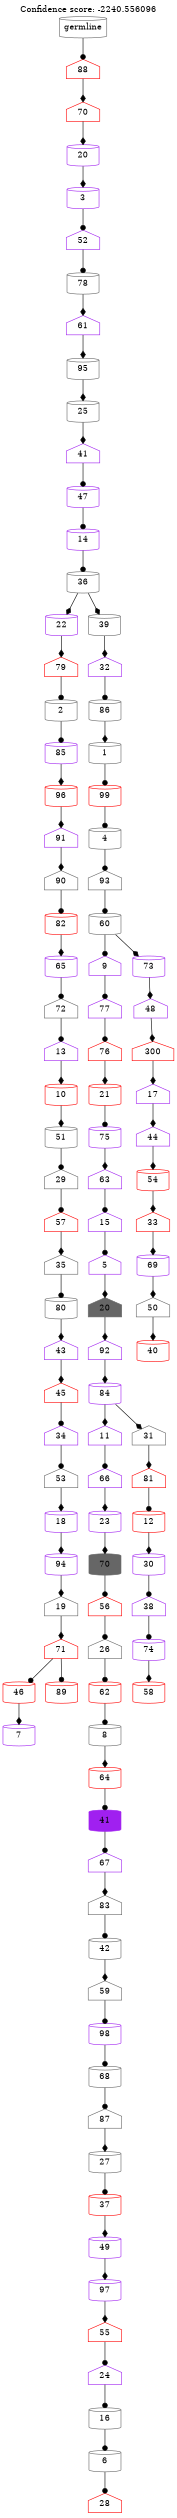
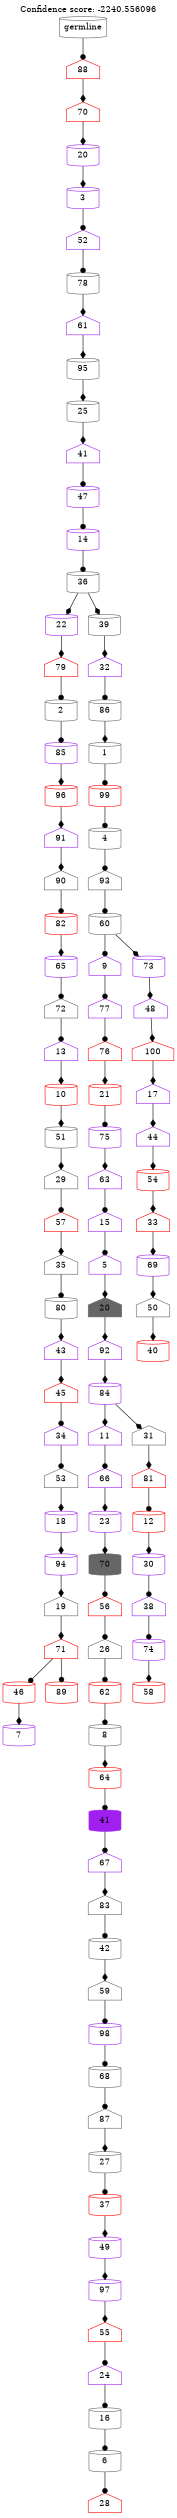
(153, 1052) -> (153, 1052)
(61, 1157) -> (61, 1155)
